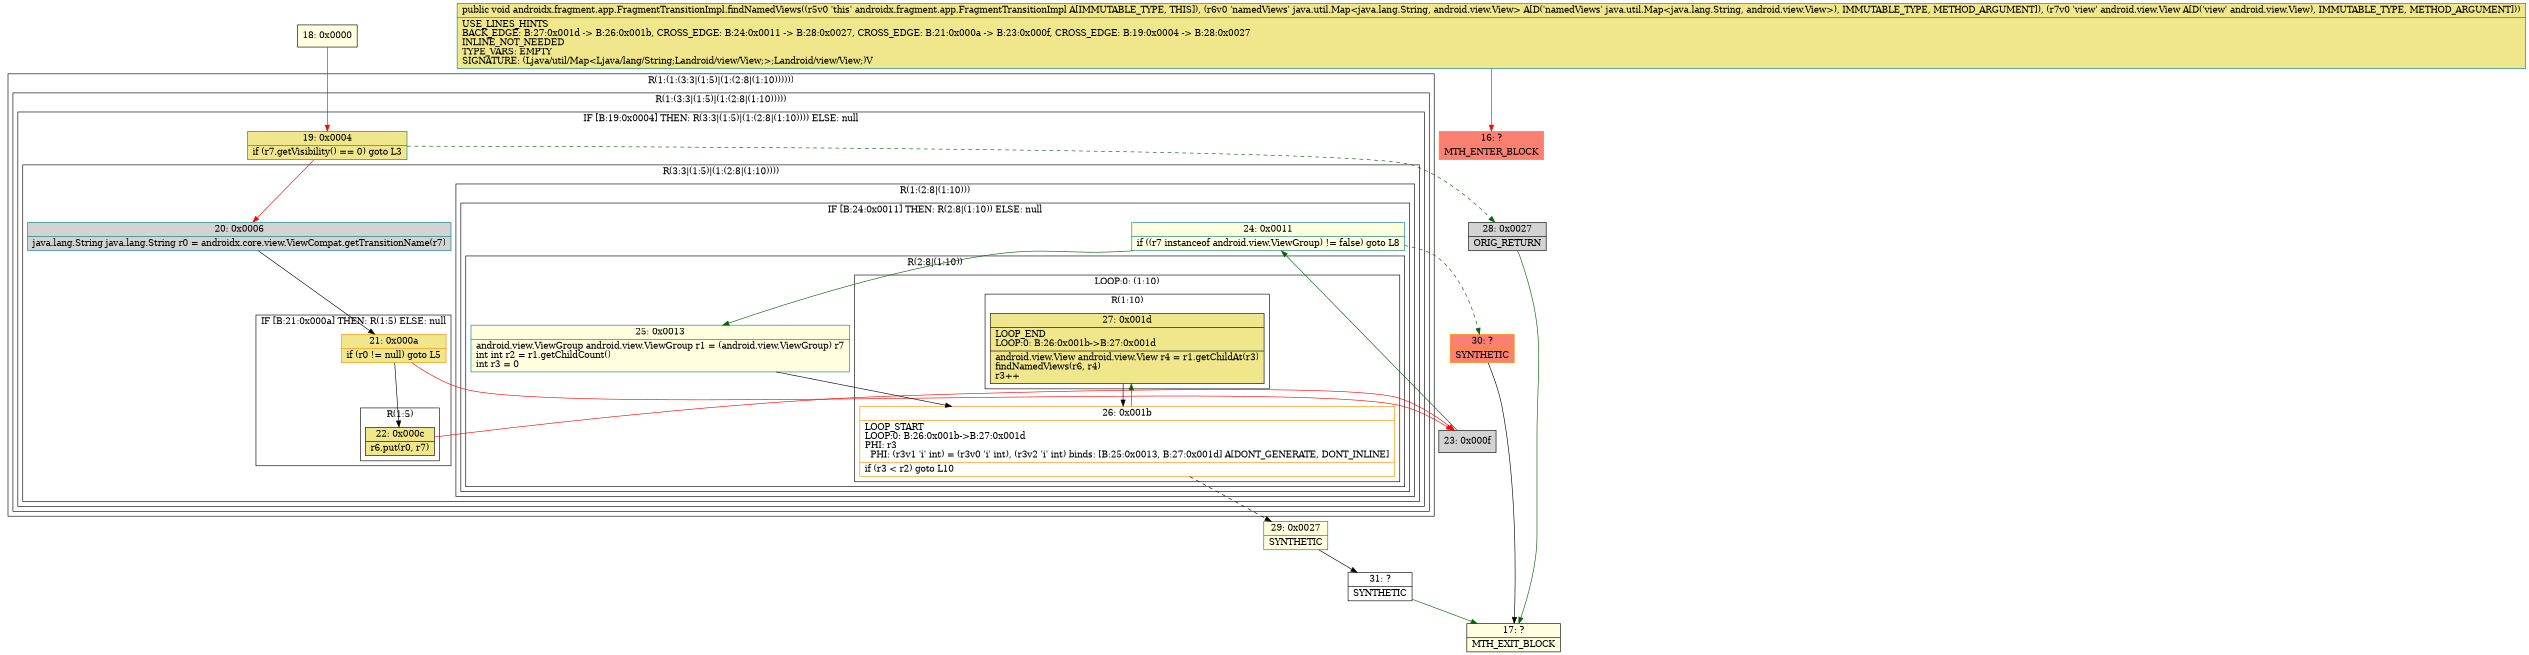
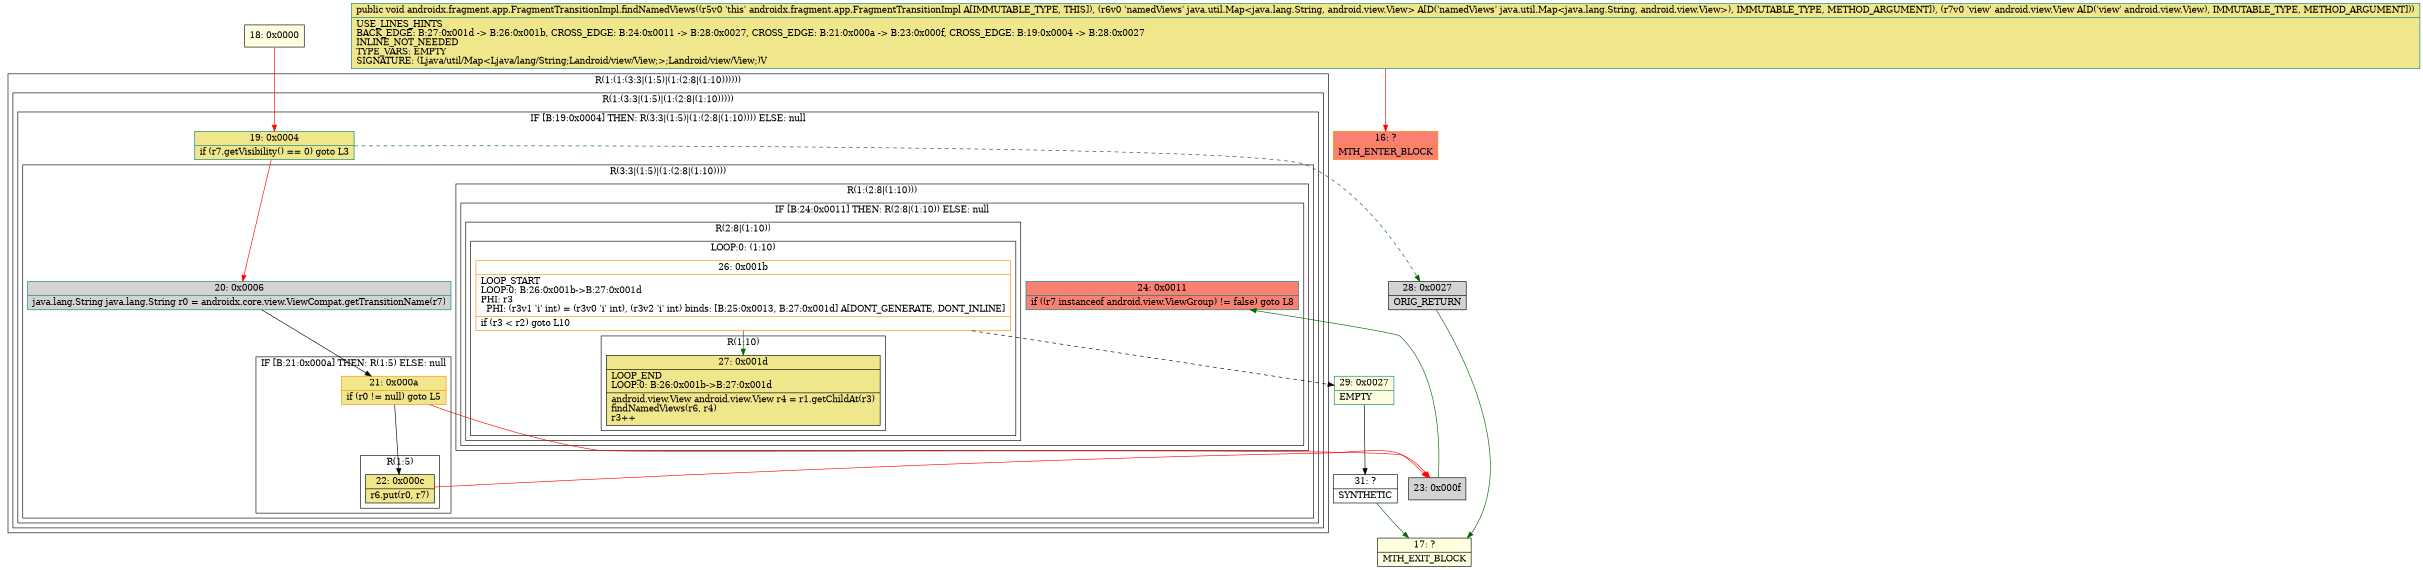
(1268, 237) -> (1162, 296)
(660, 349) -> none
(1482, 349) -> none
(1123, 392) -> none
(1296, 542) -> (1355, 397)
